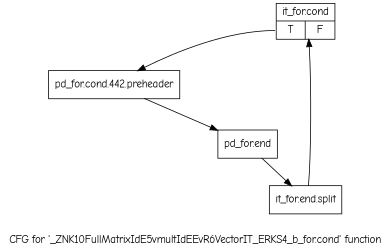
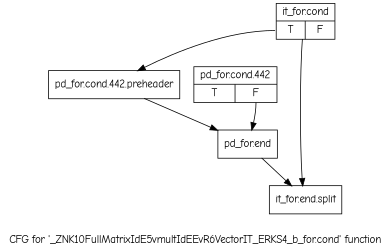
none -> (235, 85)
(311, 116) -> (300, 109)
